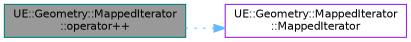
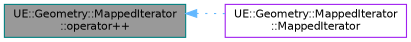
(200, 28) -> (211, 13)
